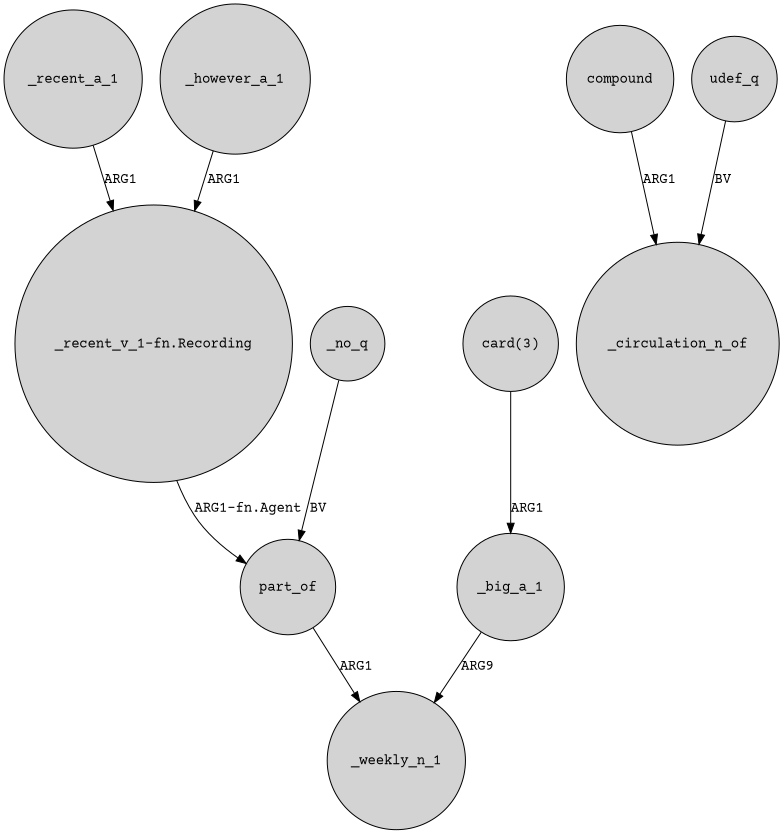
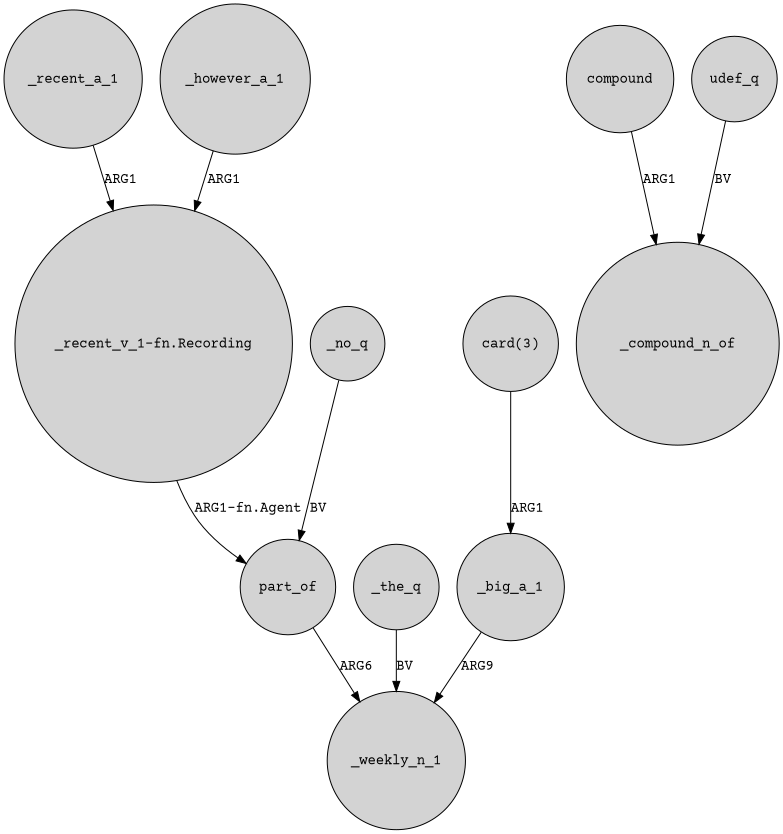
(678, 344) -> (678, 344)
none -> (396, 587)
(357, 666) -> (357, 666)
